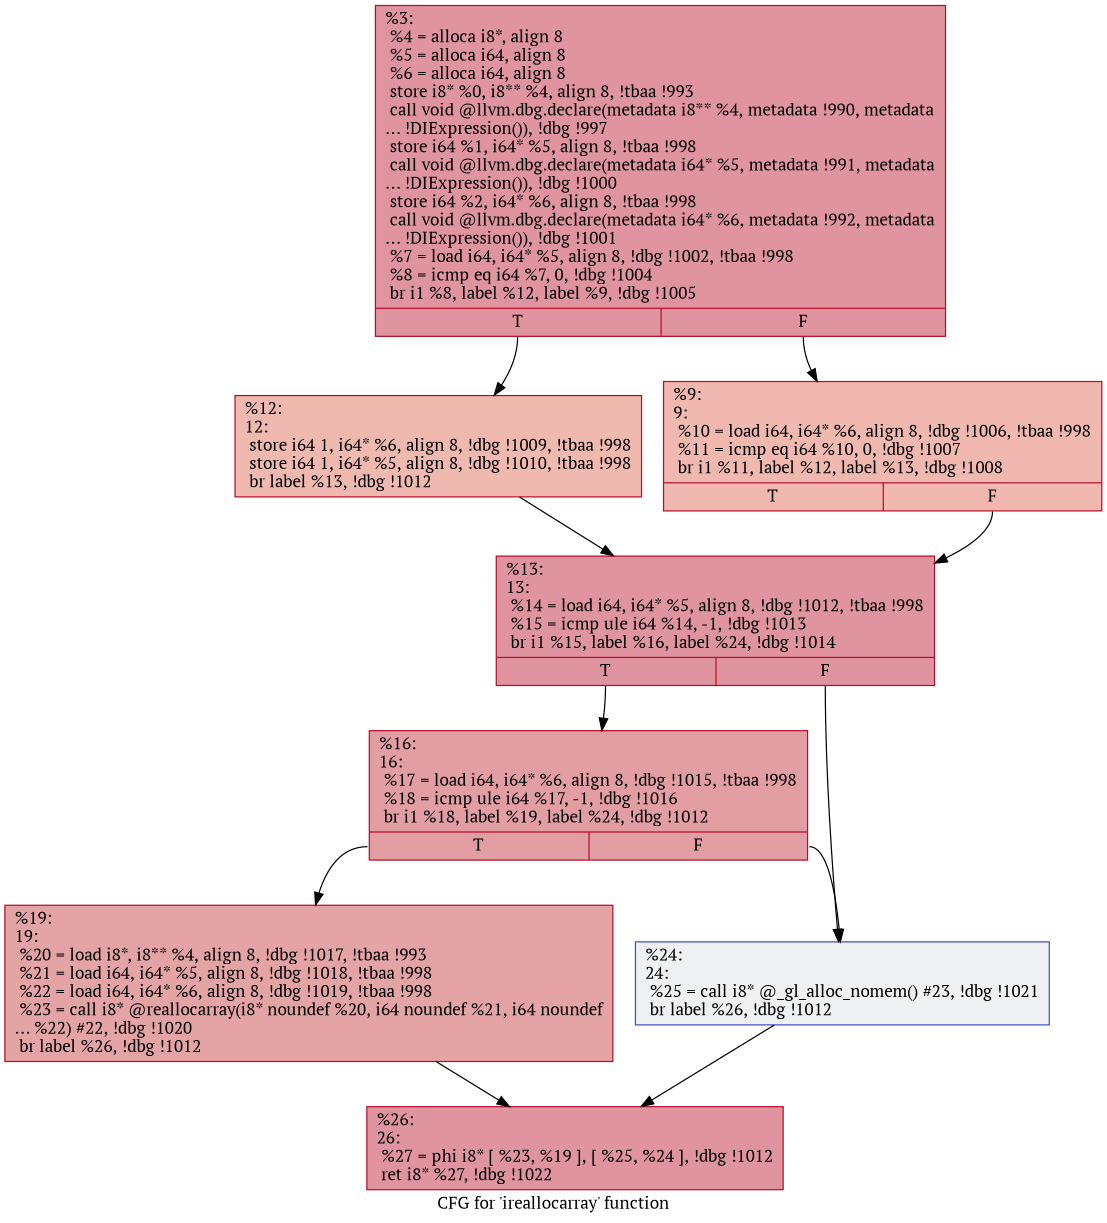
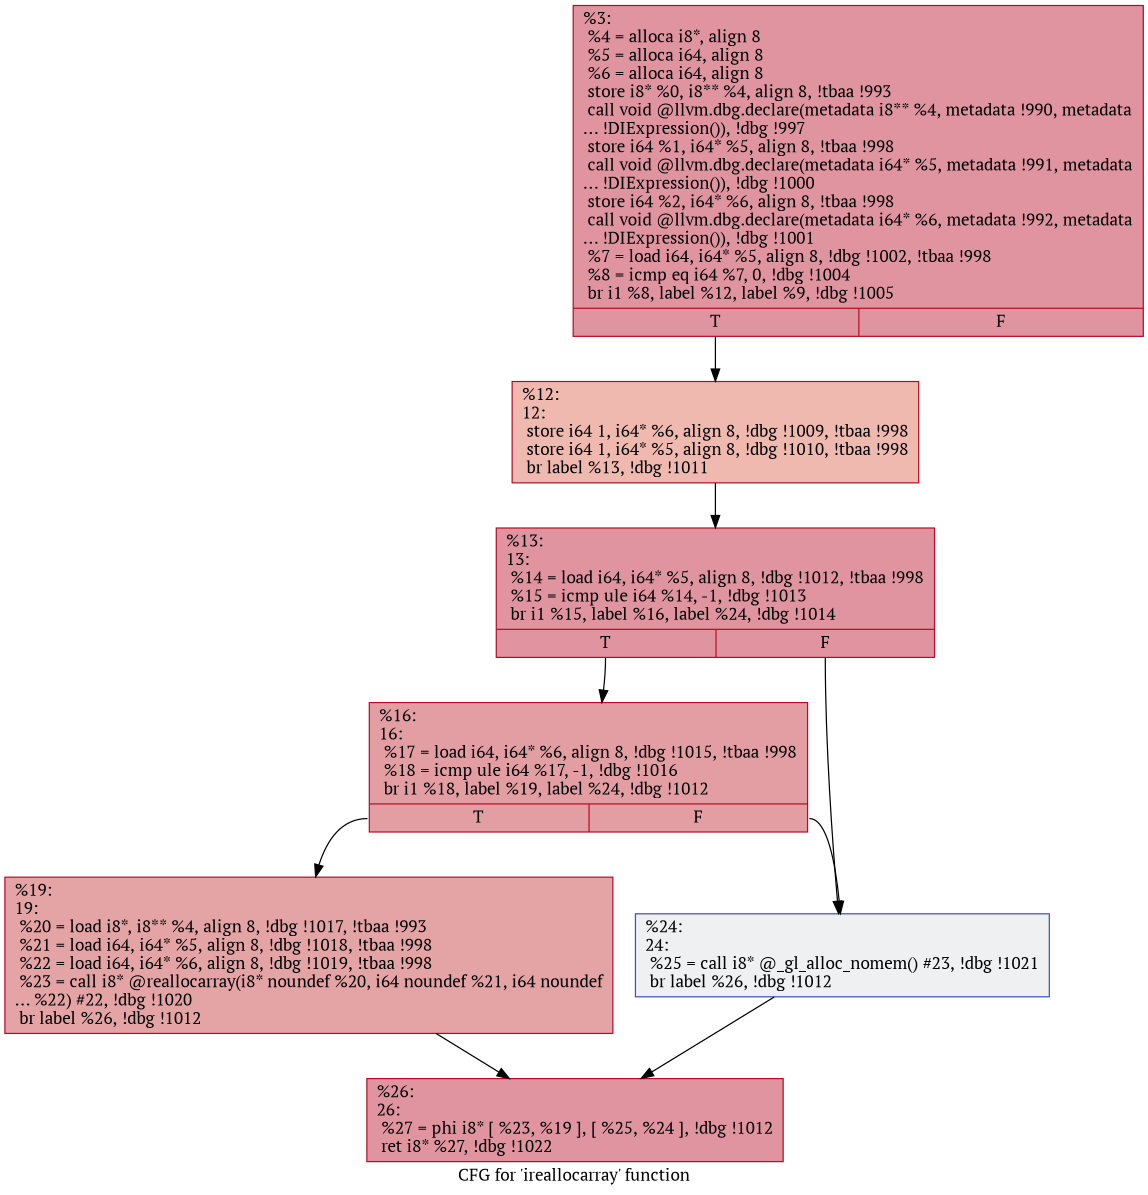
(883, 446) -> none
(339, 482) -> (616, 468)
